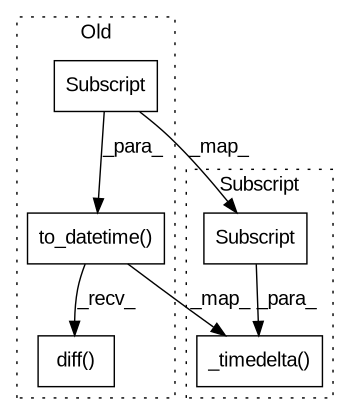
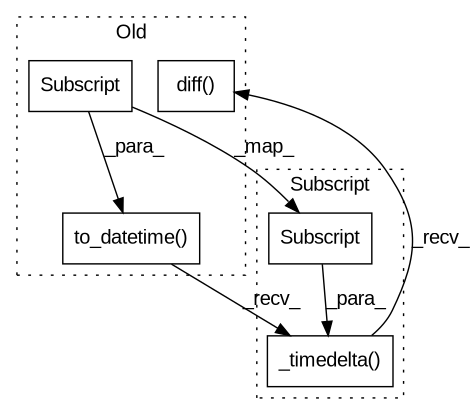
(77, 292) -> (392, 180)
(221, 300) -> (272, 300)
